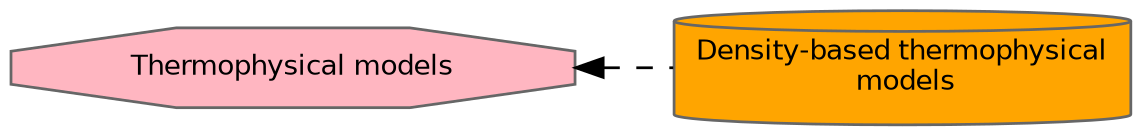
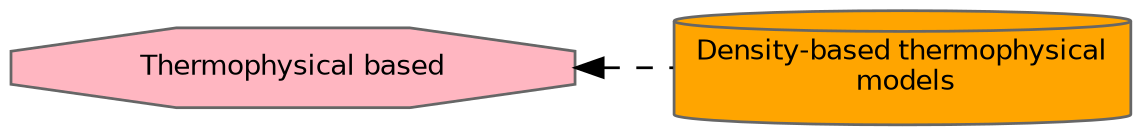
(293, 68) -> (293, 68)
